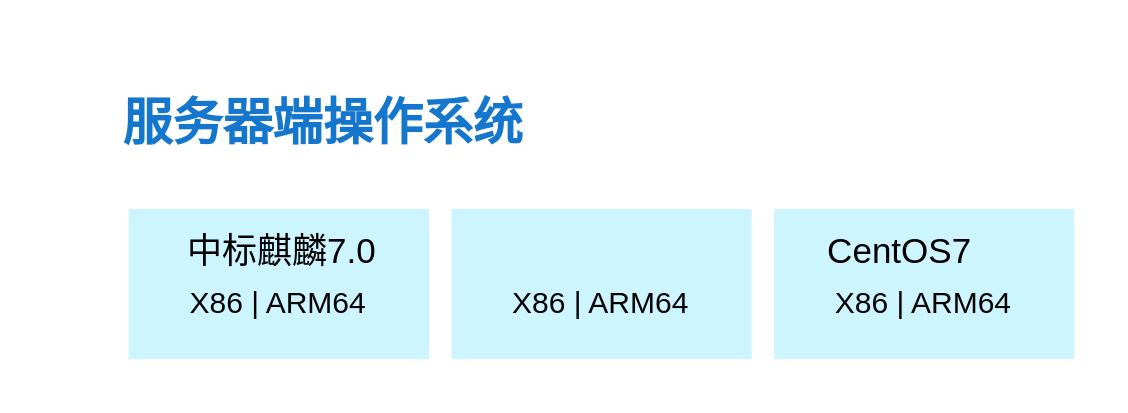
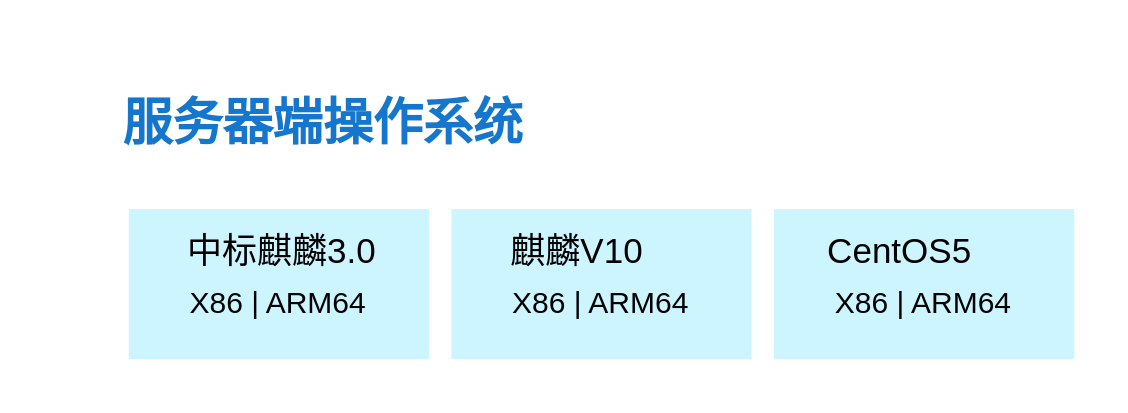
(283, 251) -> (283, 251)
none -> (578, 251)
(900, 251) -> (900, 251)
